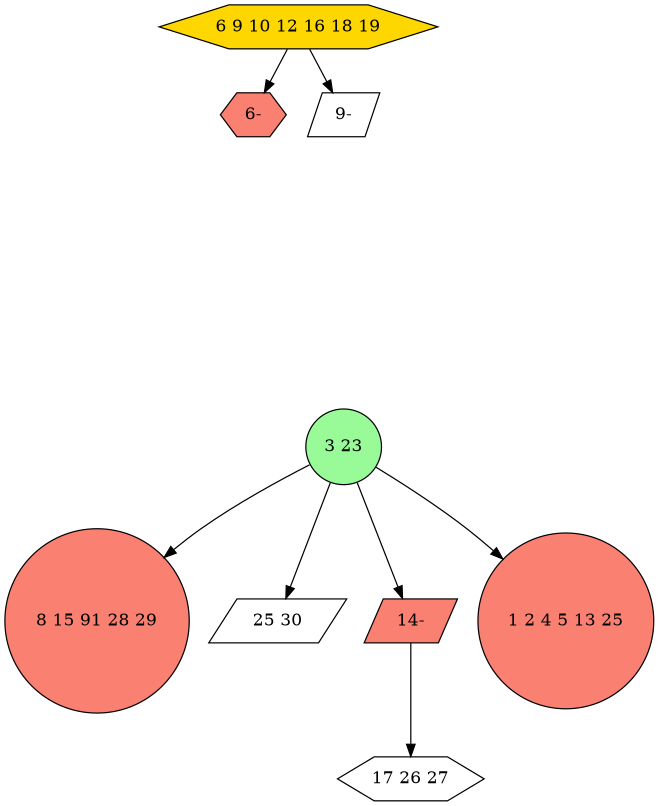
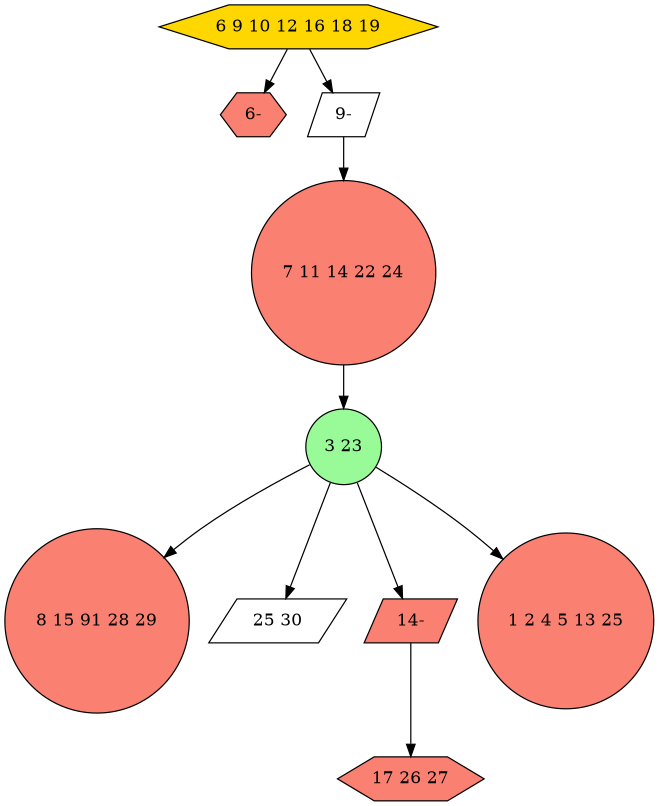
none -> (344, 273)
(411, 779) -> (411, 779)
